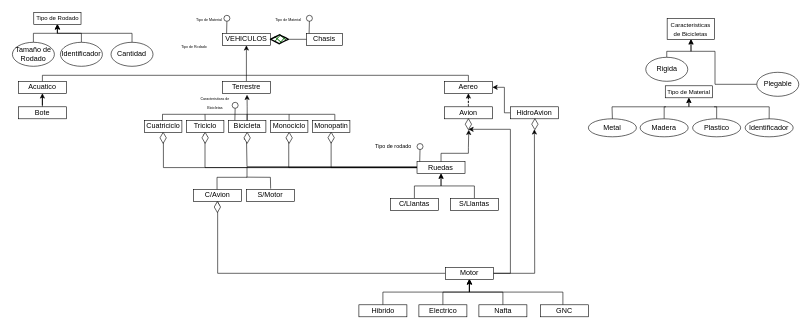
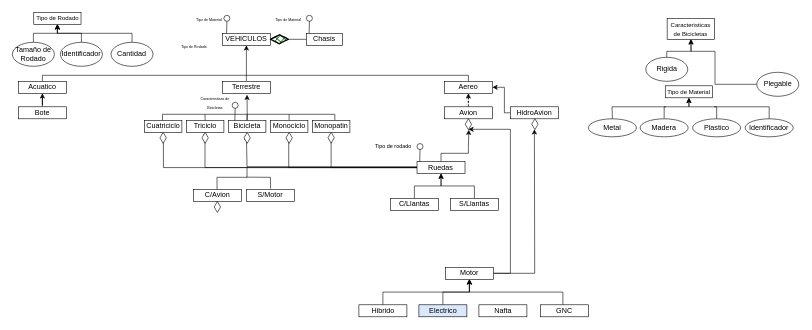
(301, 273) -> none
(503, 300) -> none
(443, 311) -> (443, 311)
